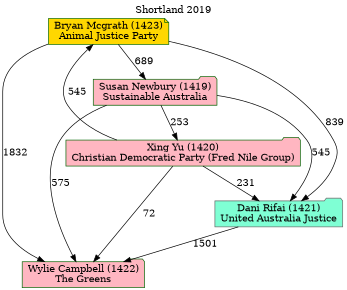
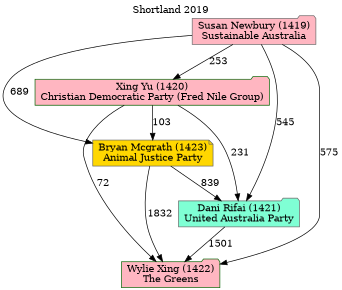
(109, 31) -> (153, 153)
(130, 59) -> (41, 61)
(77, 92) -> (162, 123)
(155, 92) -> (254, 31)
(279, 214) -> (239, 214)
(83, 275) -> (171, 275)
